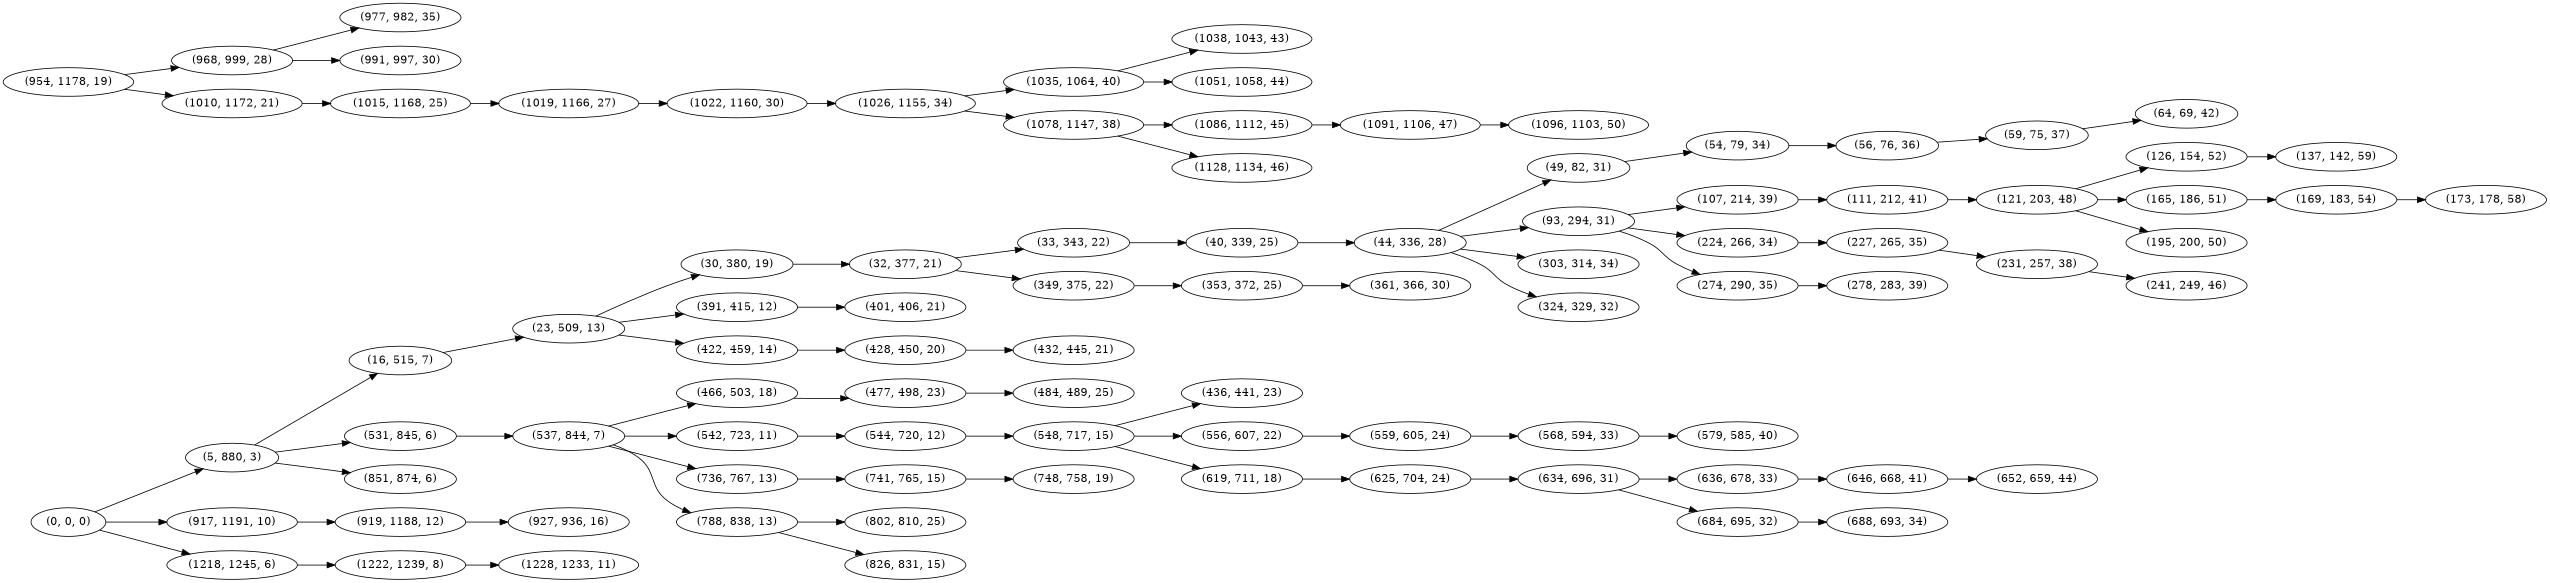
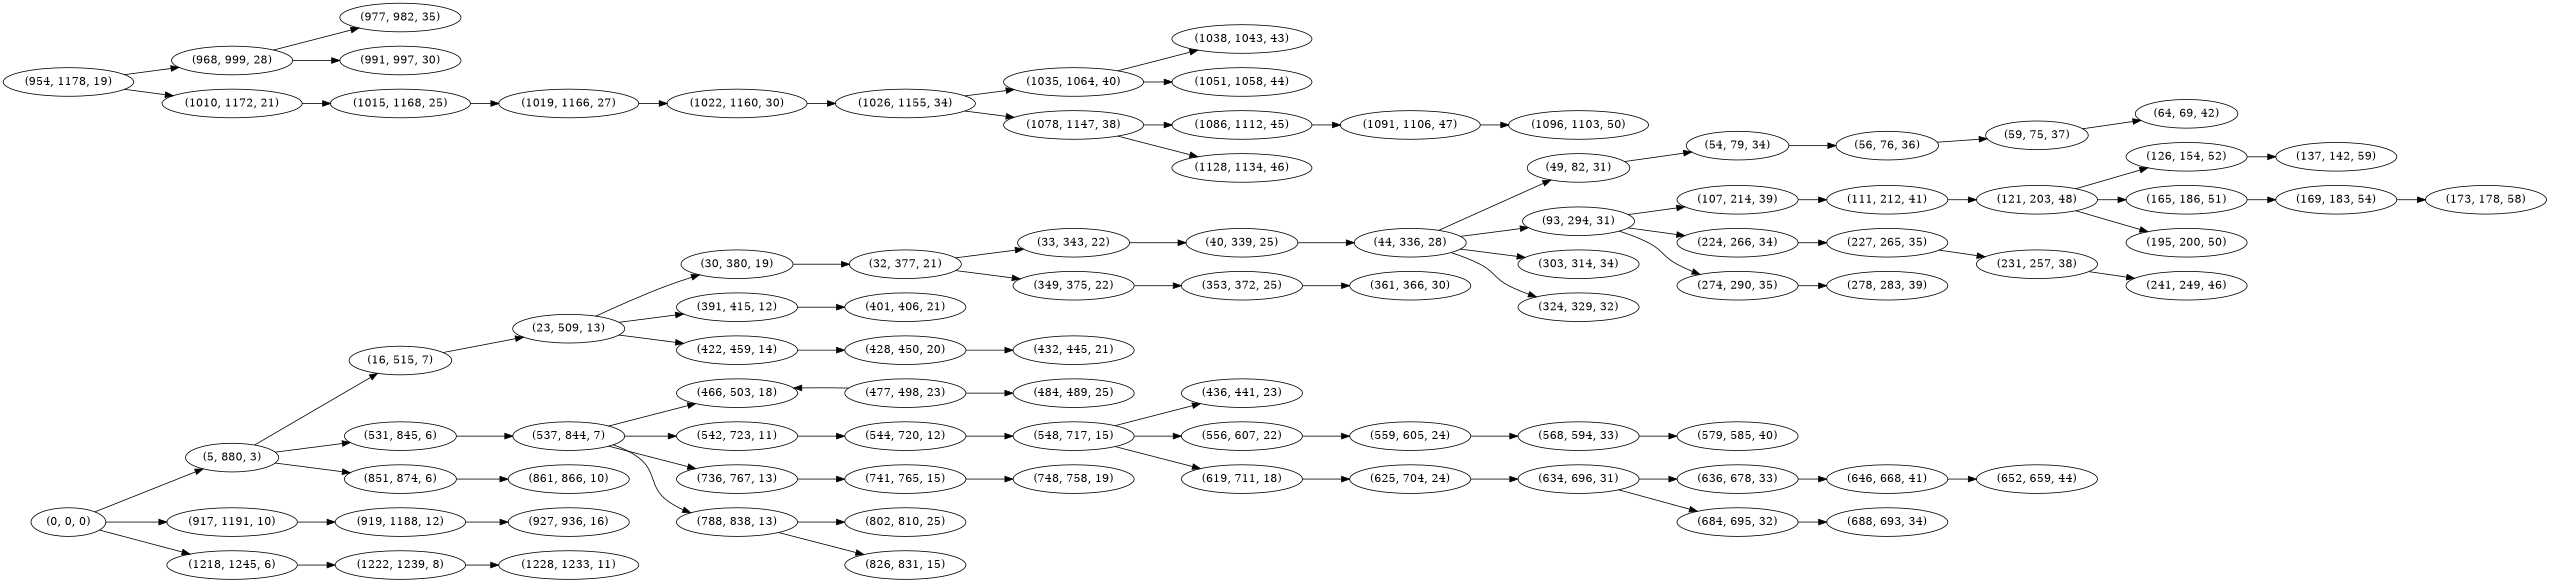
(817, 399) -> (825, 388)
none -> (569, 479)
